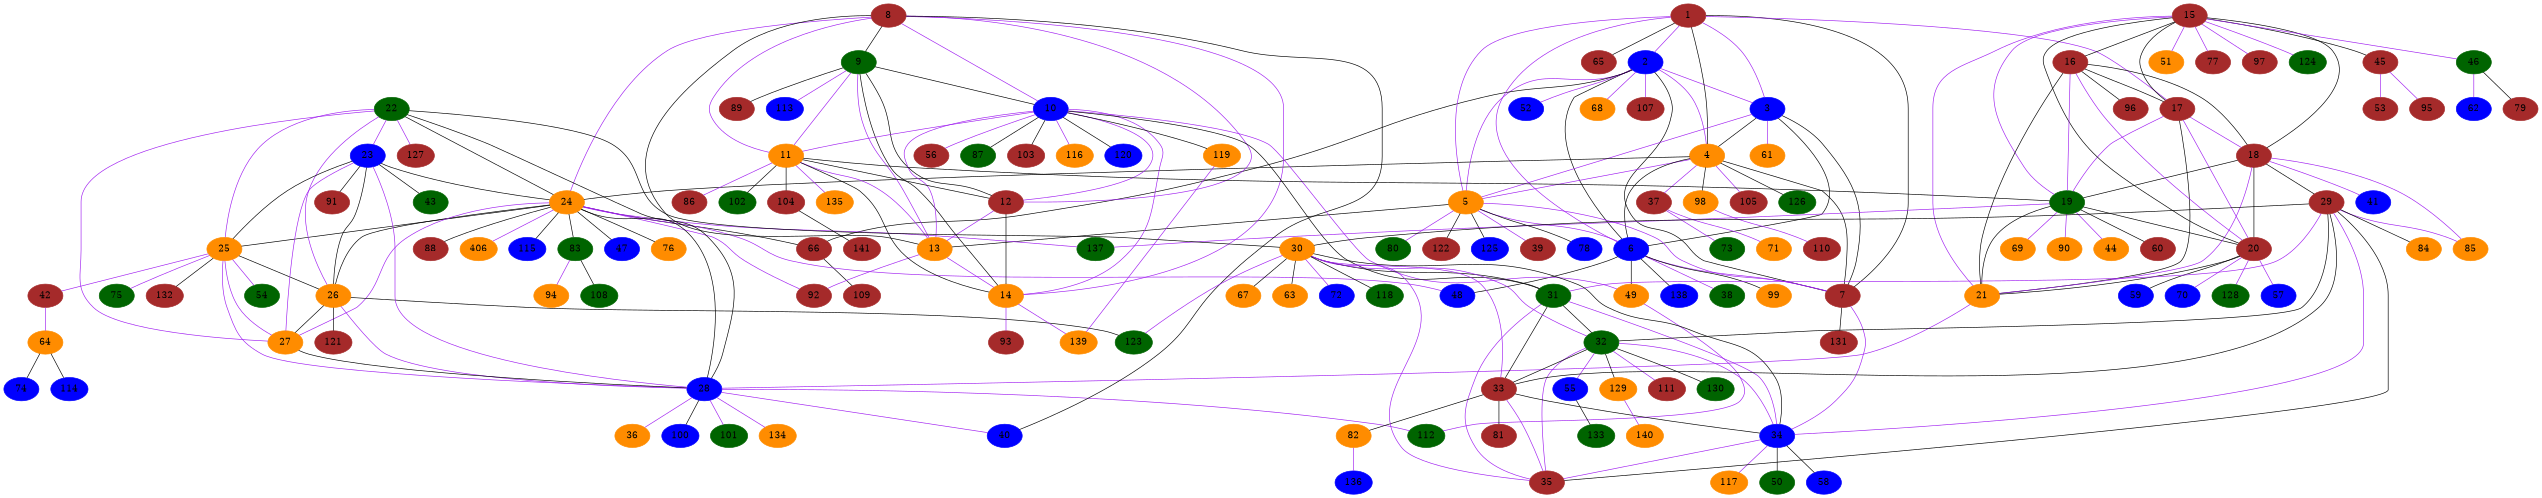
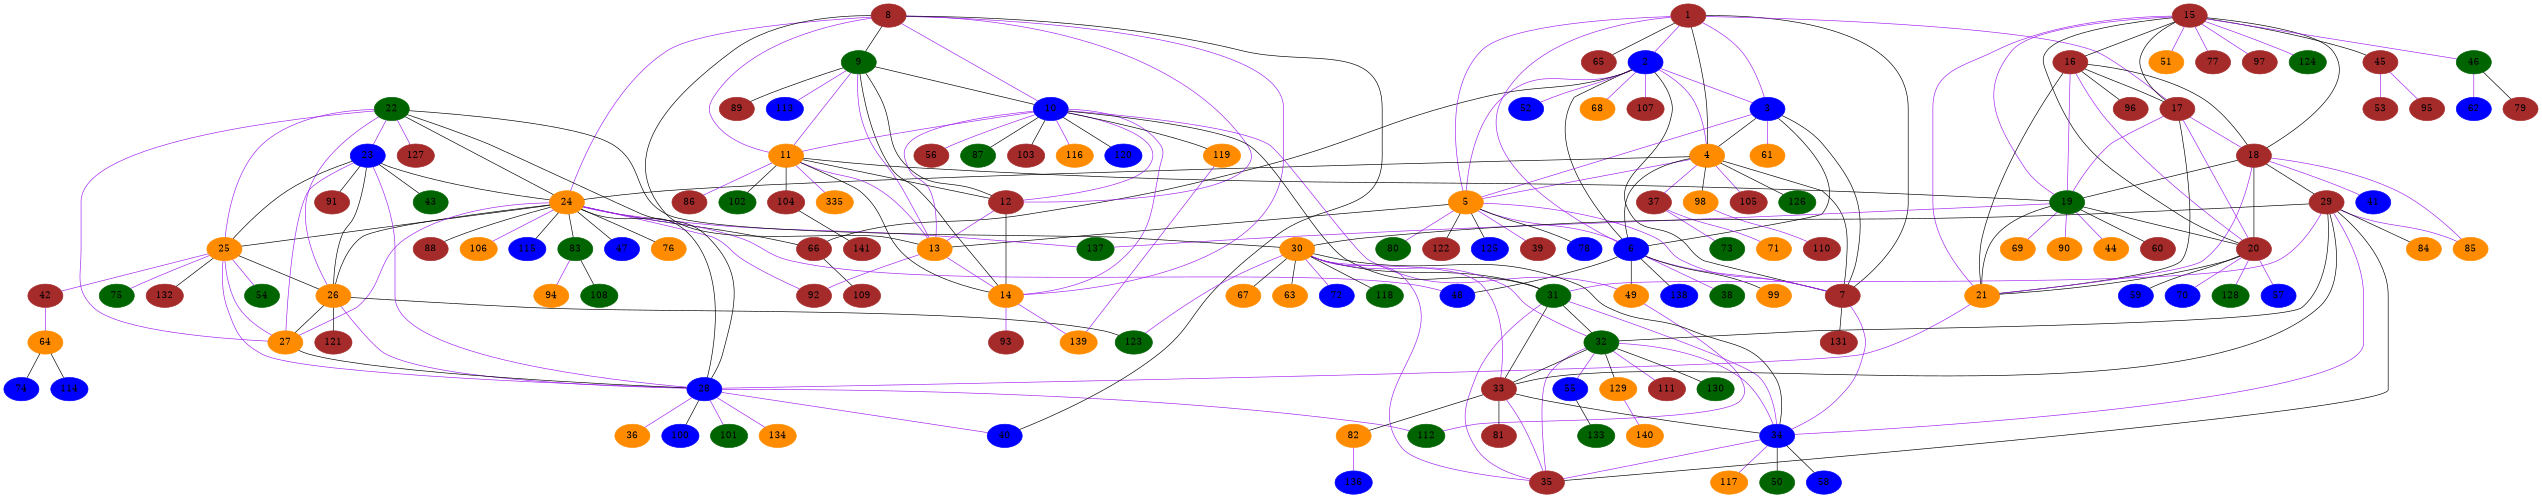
(835, 202) -> (835, 202)
(479, 249) -> (479, 249)
